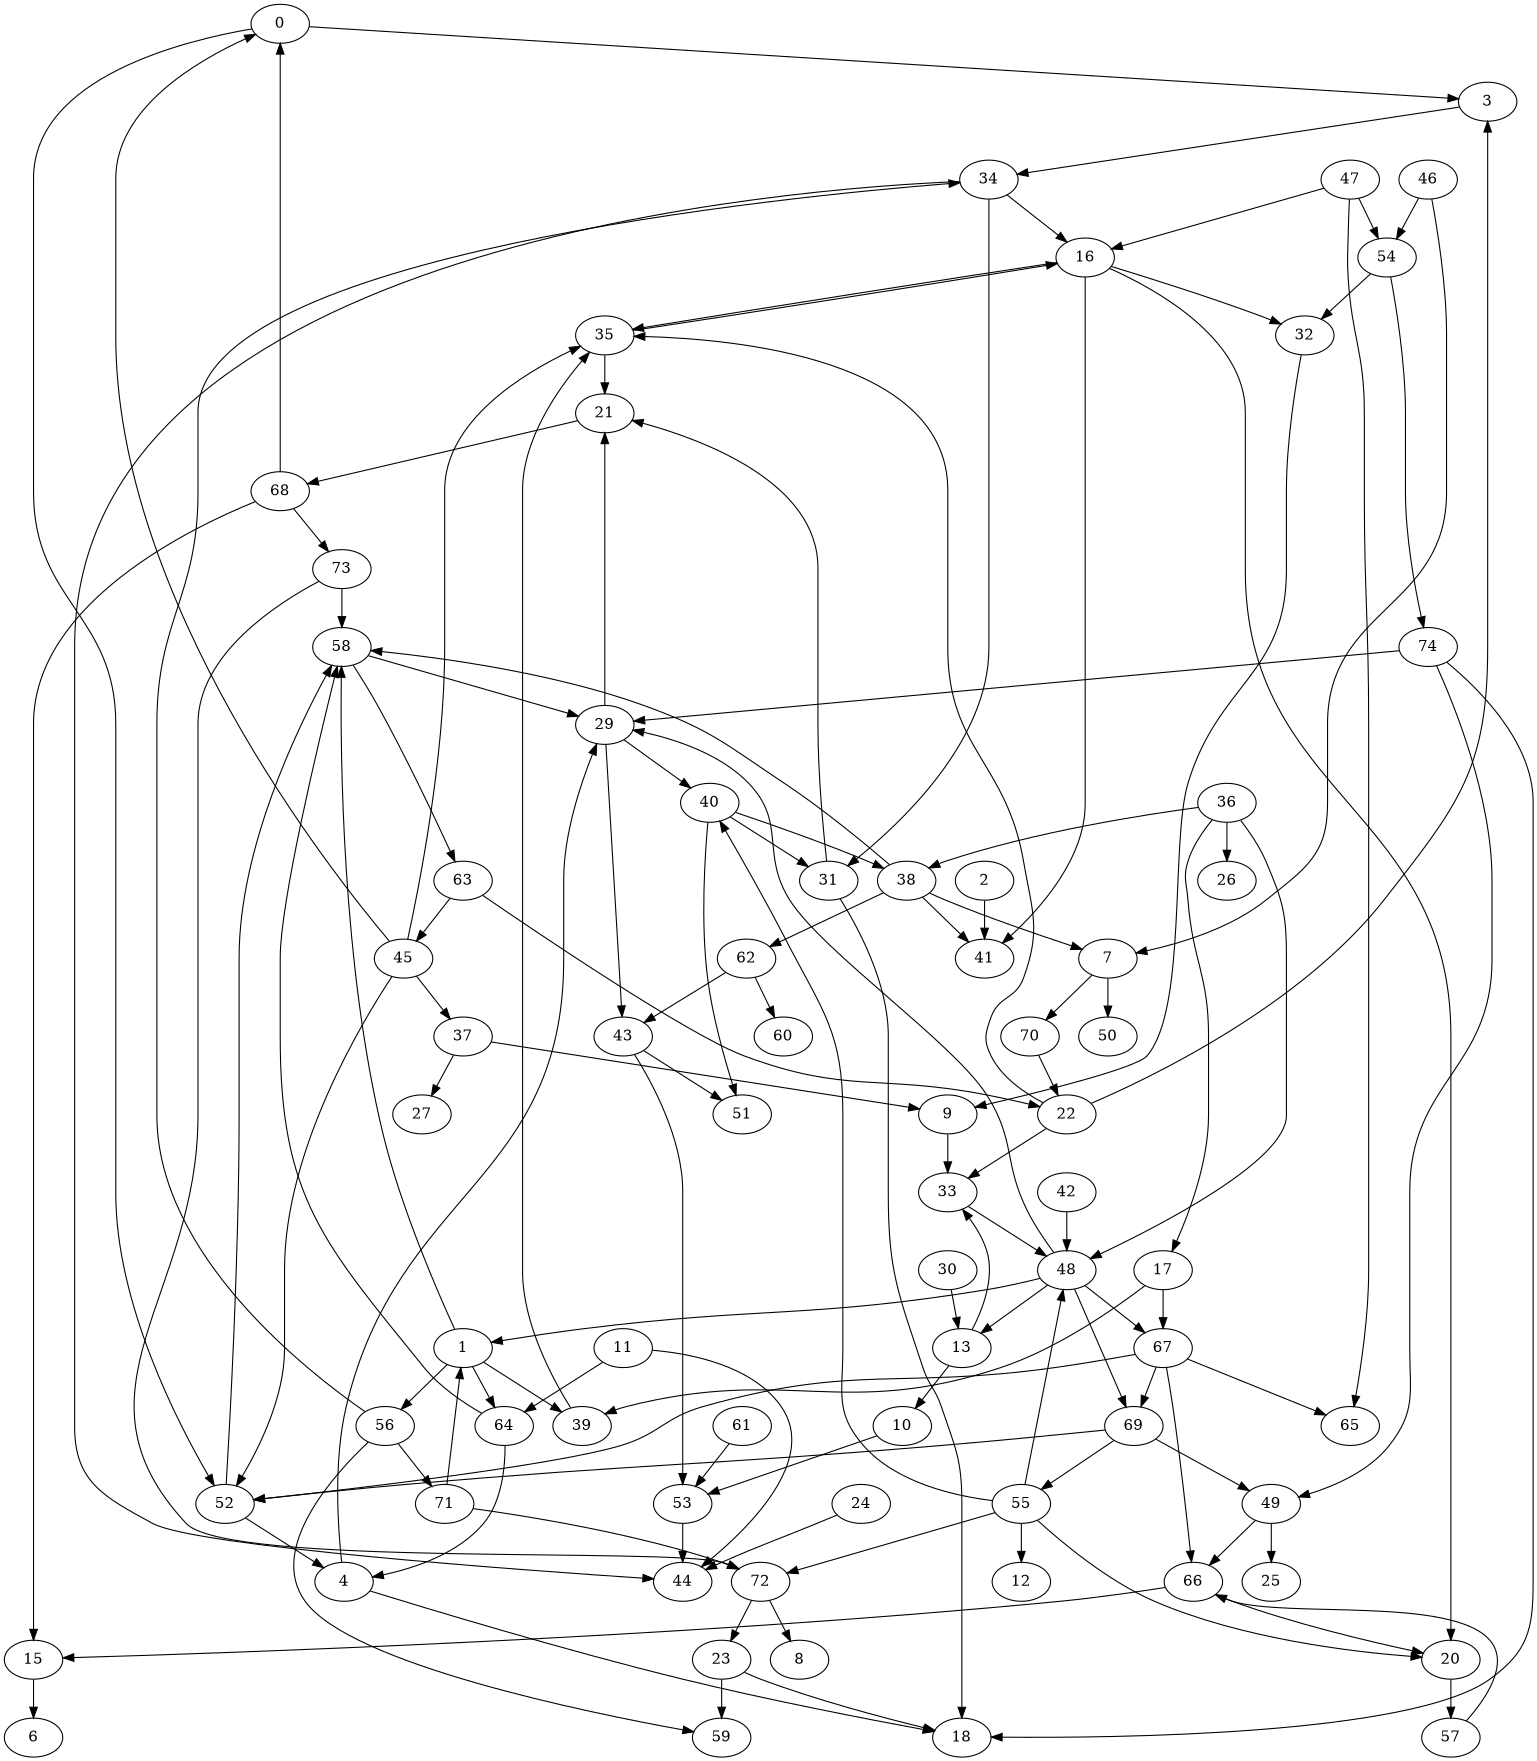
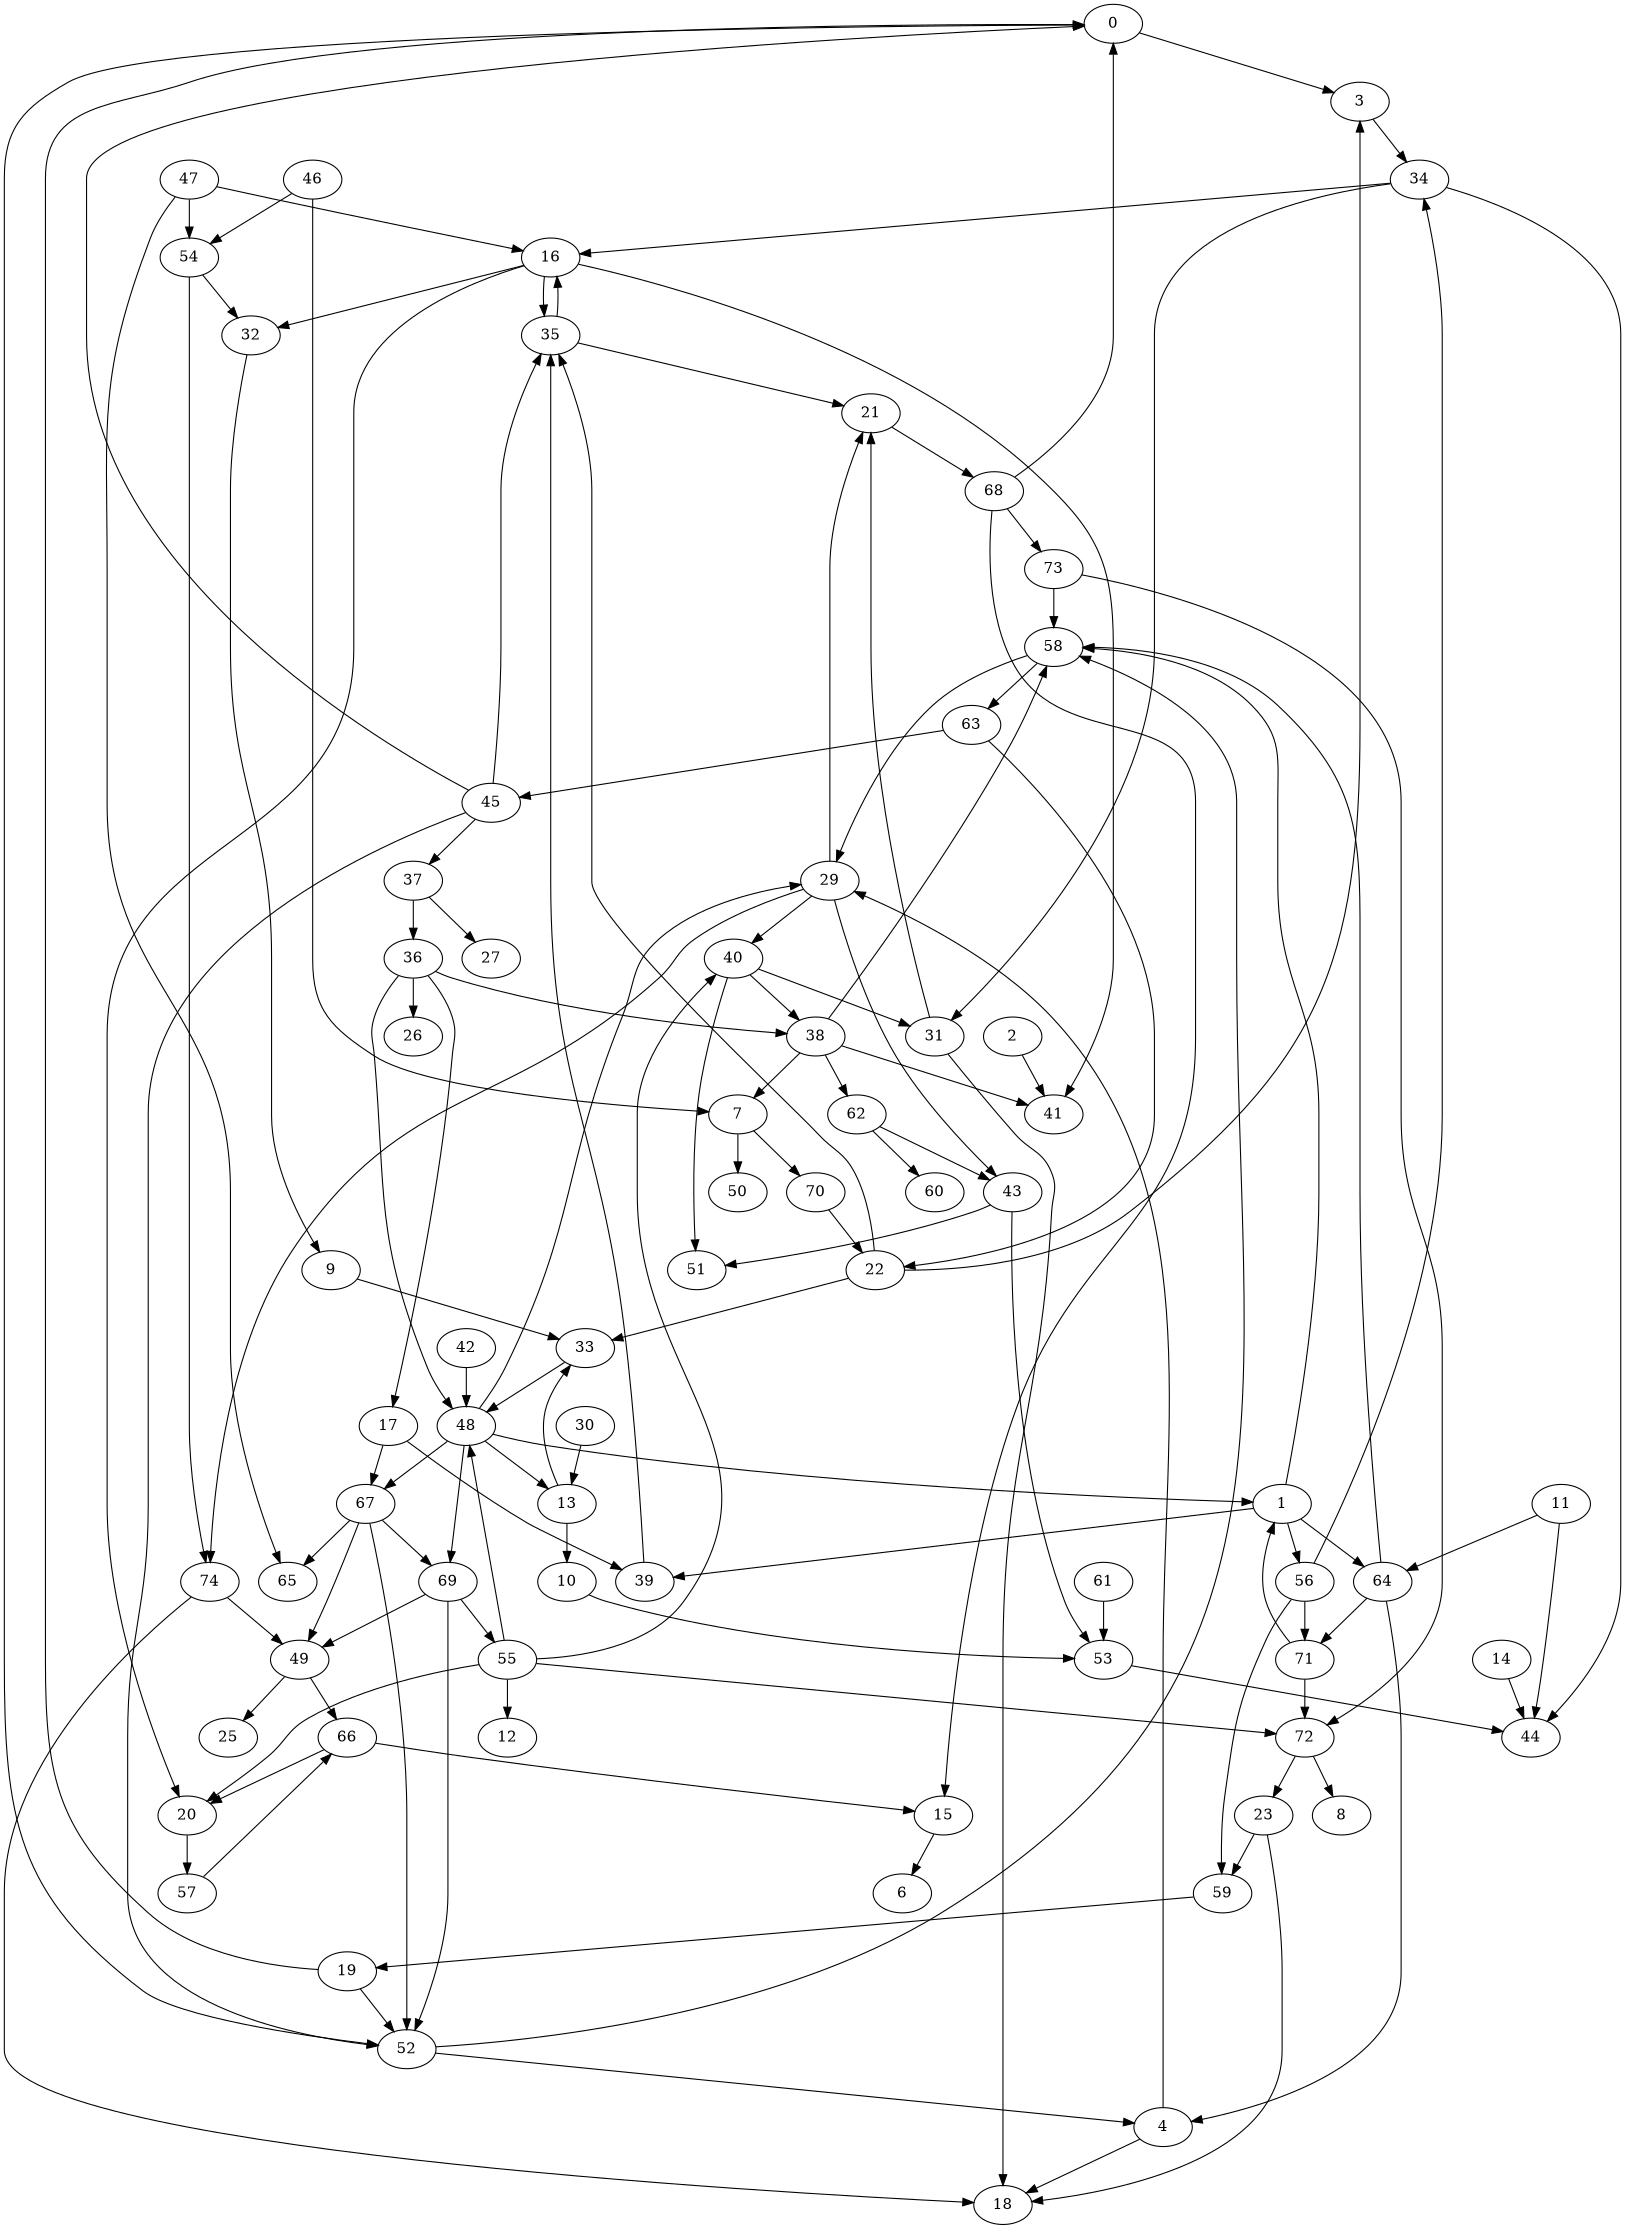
(1022, 685) -> (403, 1137)
(700, 1075) -> (413, 914)
(1180, 1464) -> (337, 1577)
(861, 1504) -> (1502, 1660)
none -> (1348, 1617)
none -> (347, 1971)
